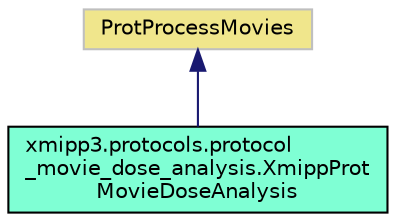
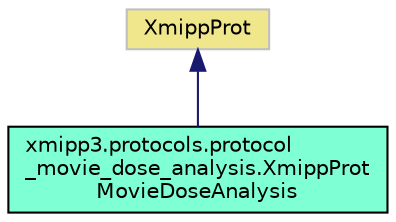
(198, 29) -> (198, 29)
